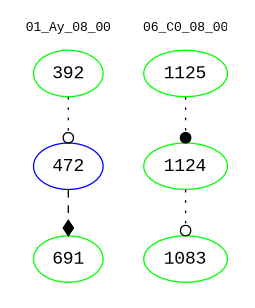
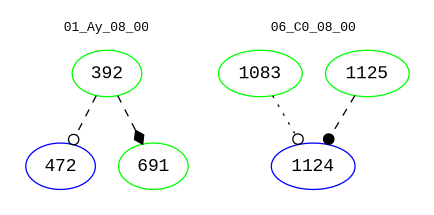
(68, 115) -> (86, 115)
(186, 115) -> (343, 115)
(186, 166) -> (313, 166)
(68, 205) -> (127, 113)
(186, 208) -> (284, 115)
